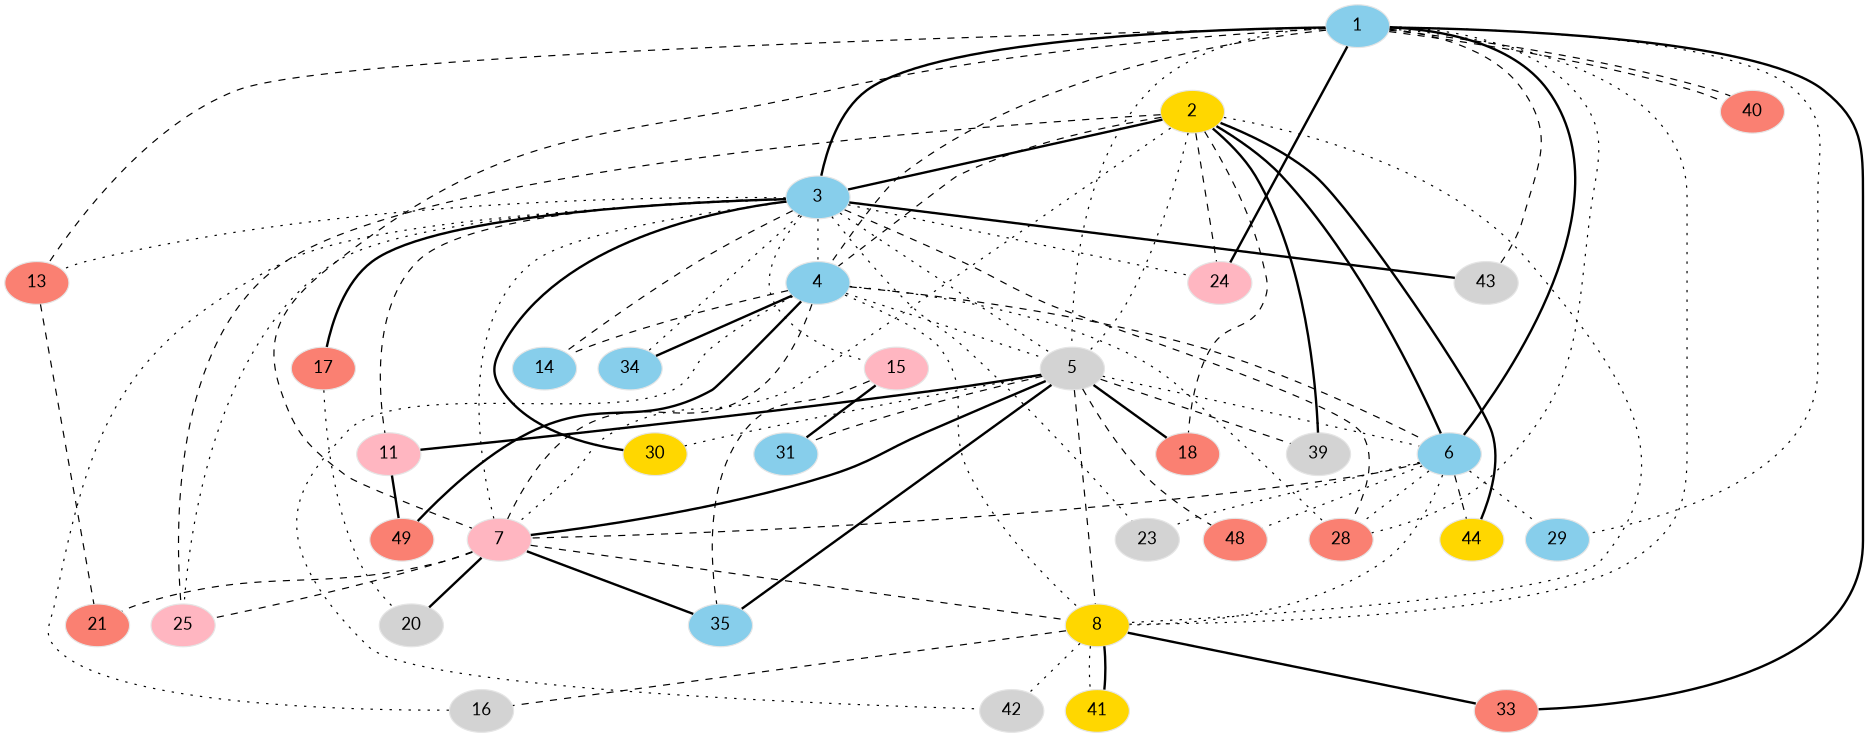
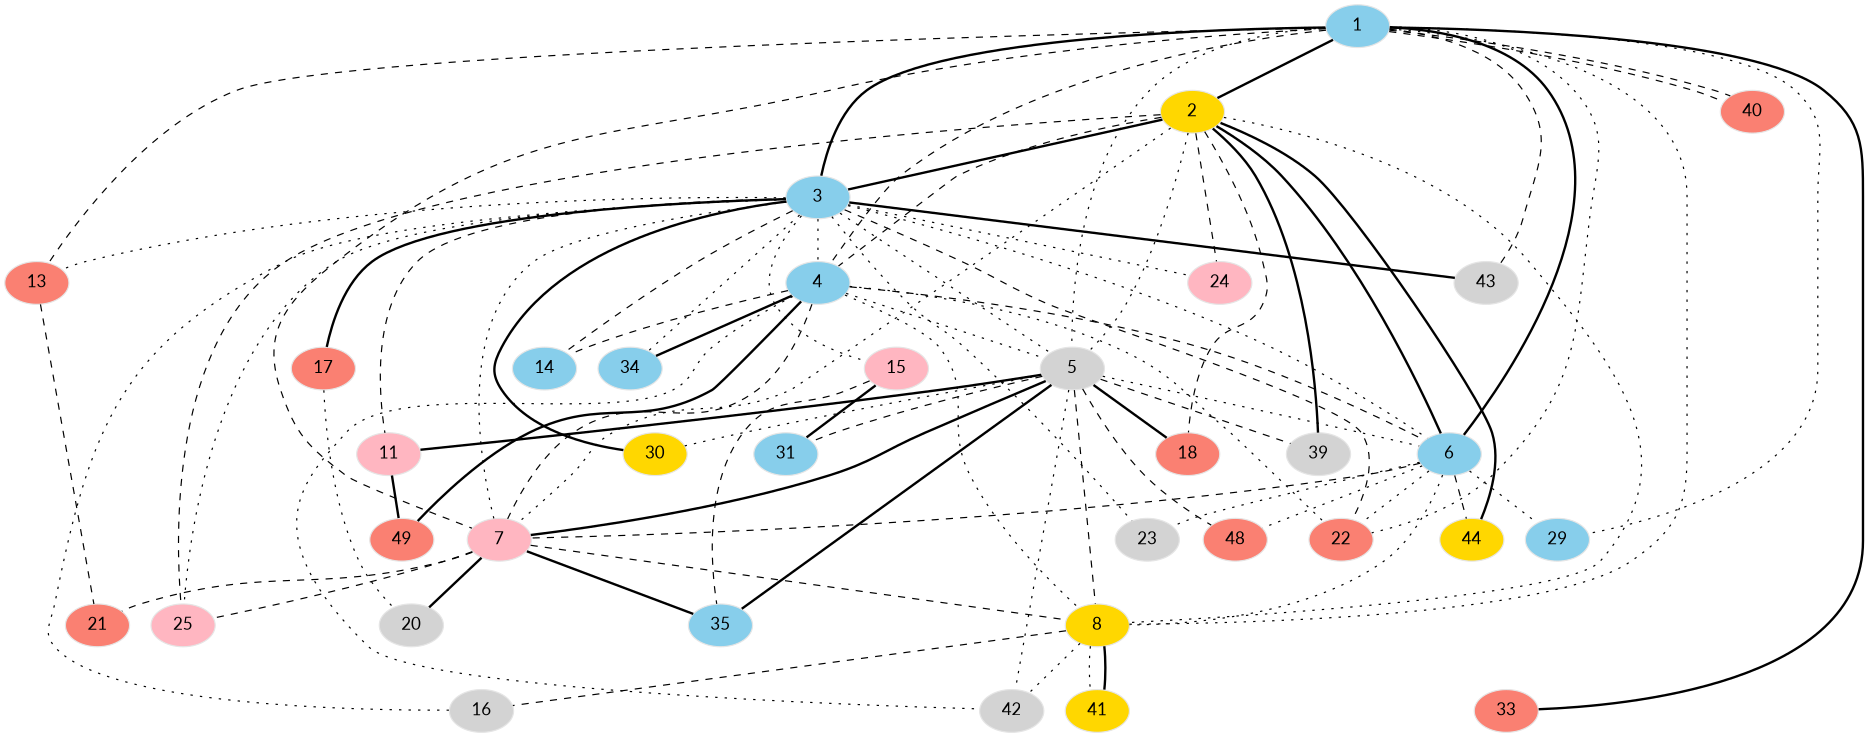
(1292, 149) -> (1275, 69)
none -> (1148, 296)
none -> (1042, 540)
(1341, 540) -> (1341, 540)
(1302, 668) -> none
